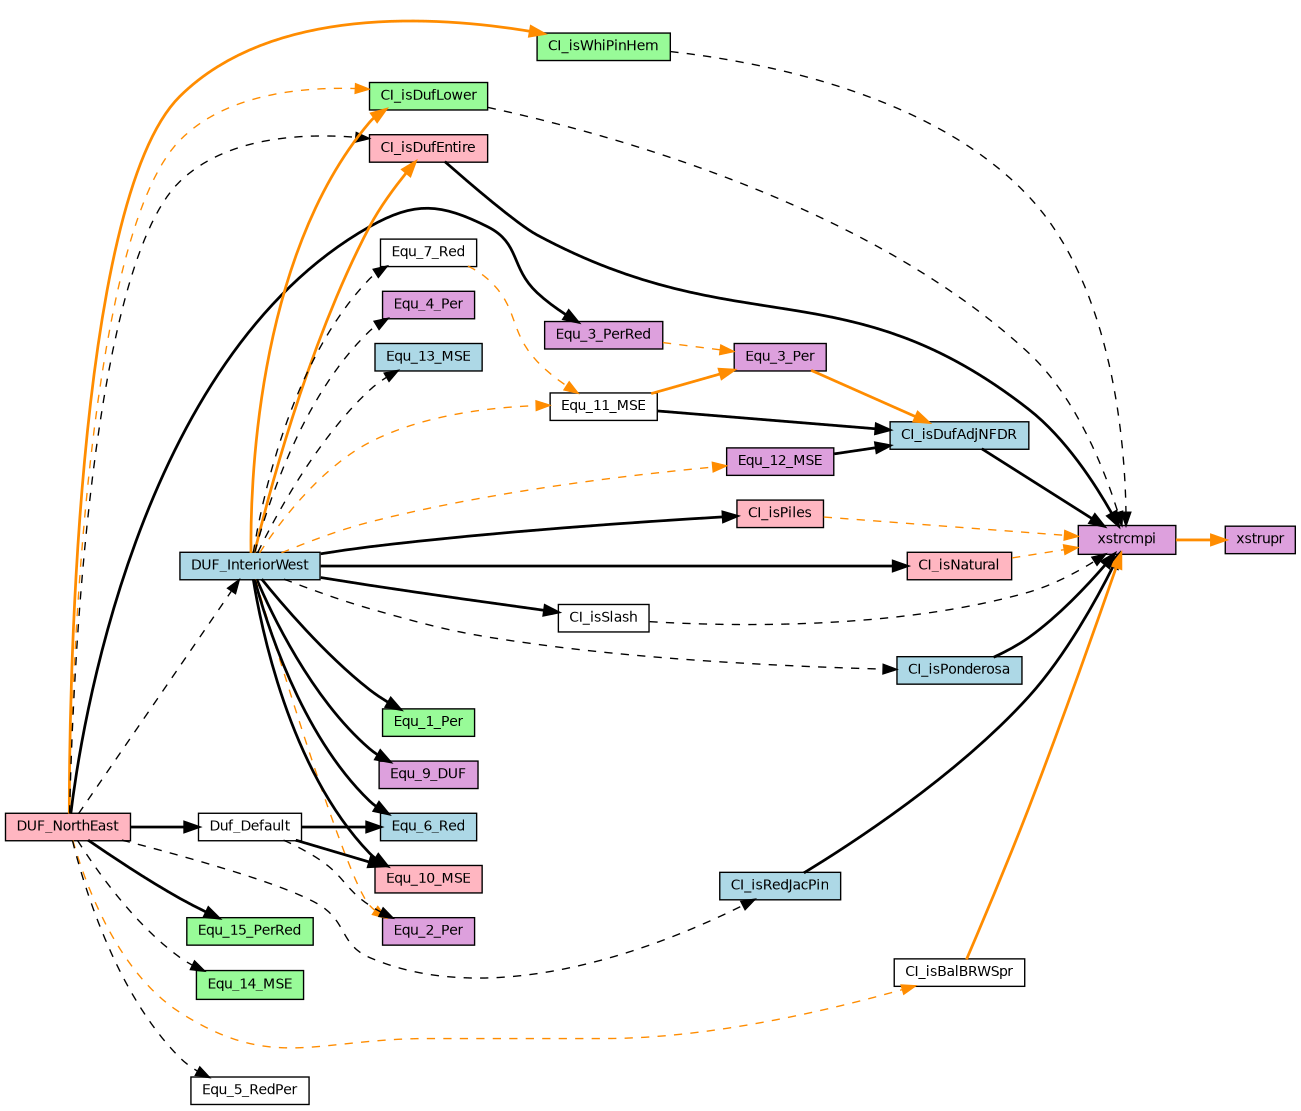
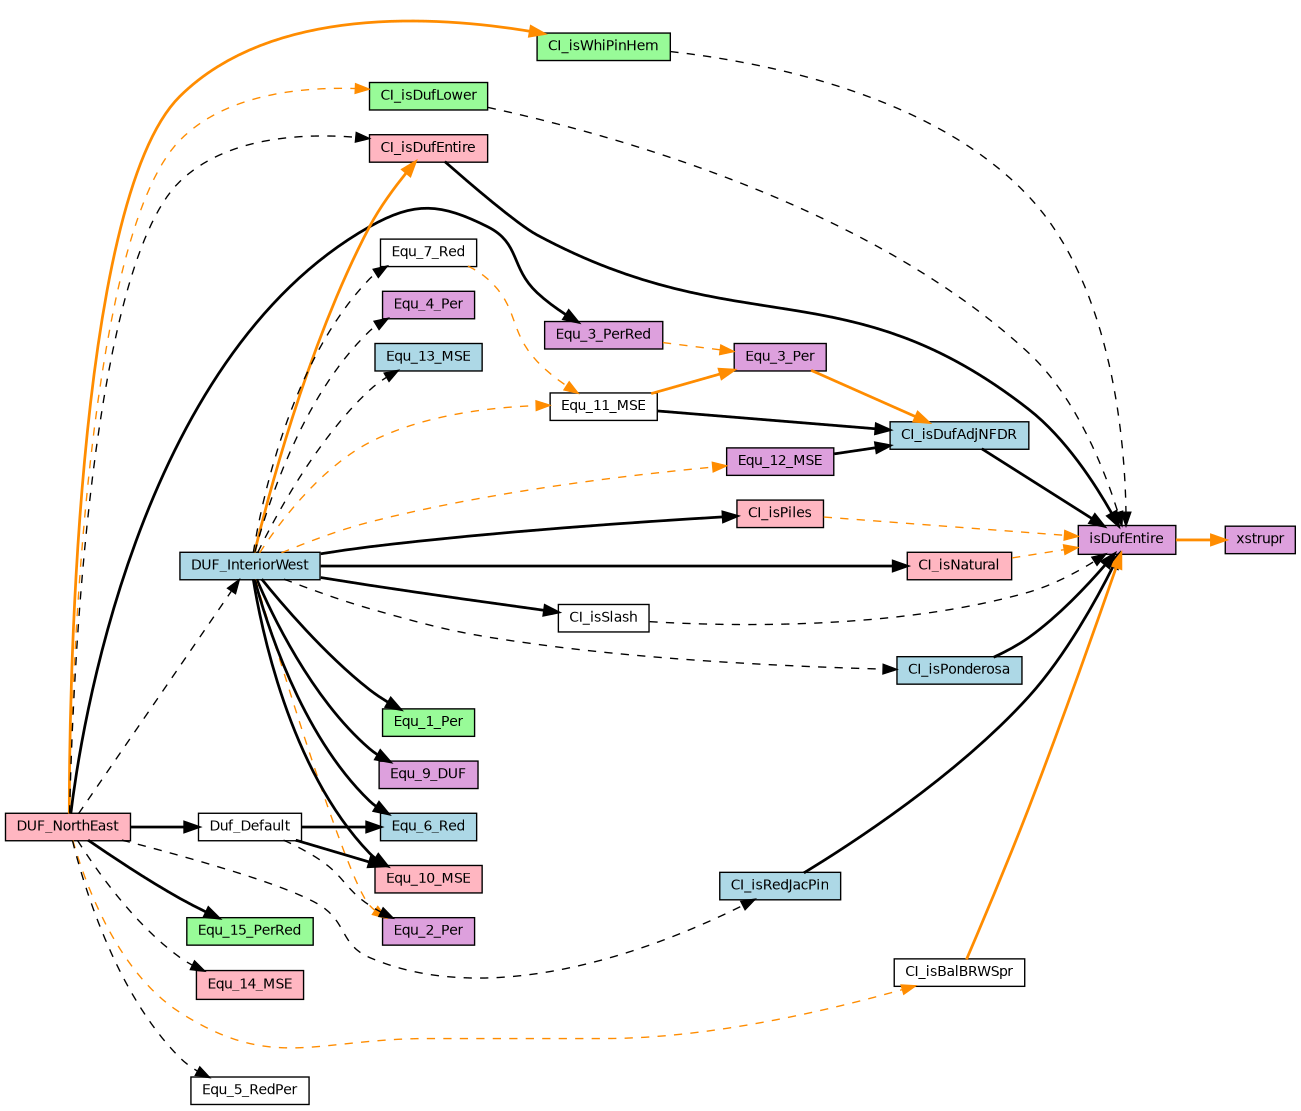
(276, 324) -> none
(1127, 540) -> (1127, 540)
(250, 985) -> (250, 985)
